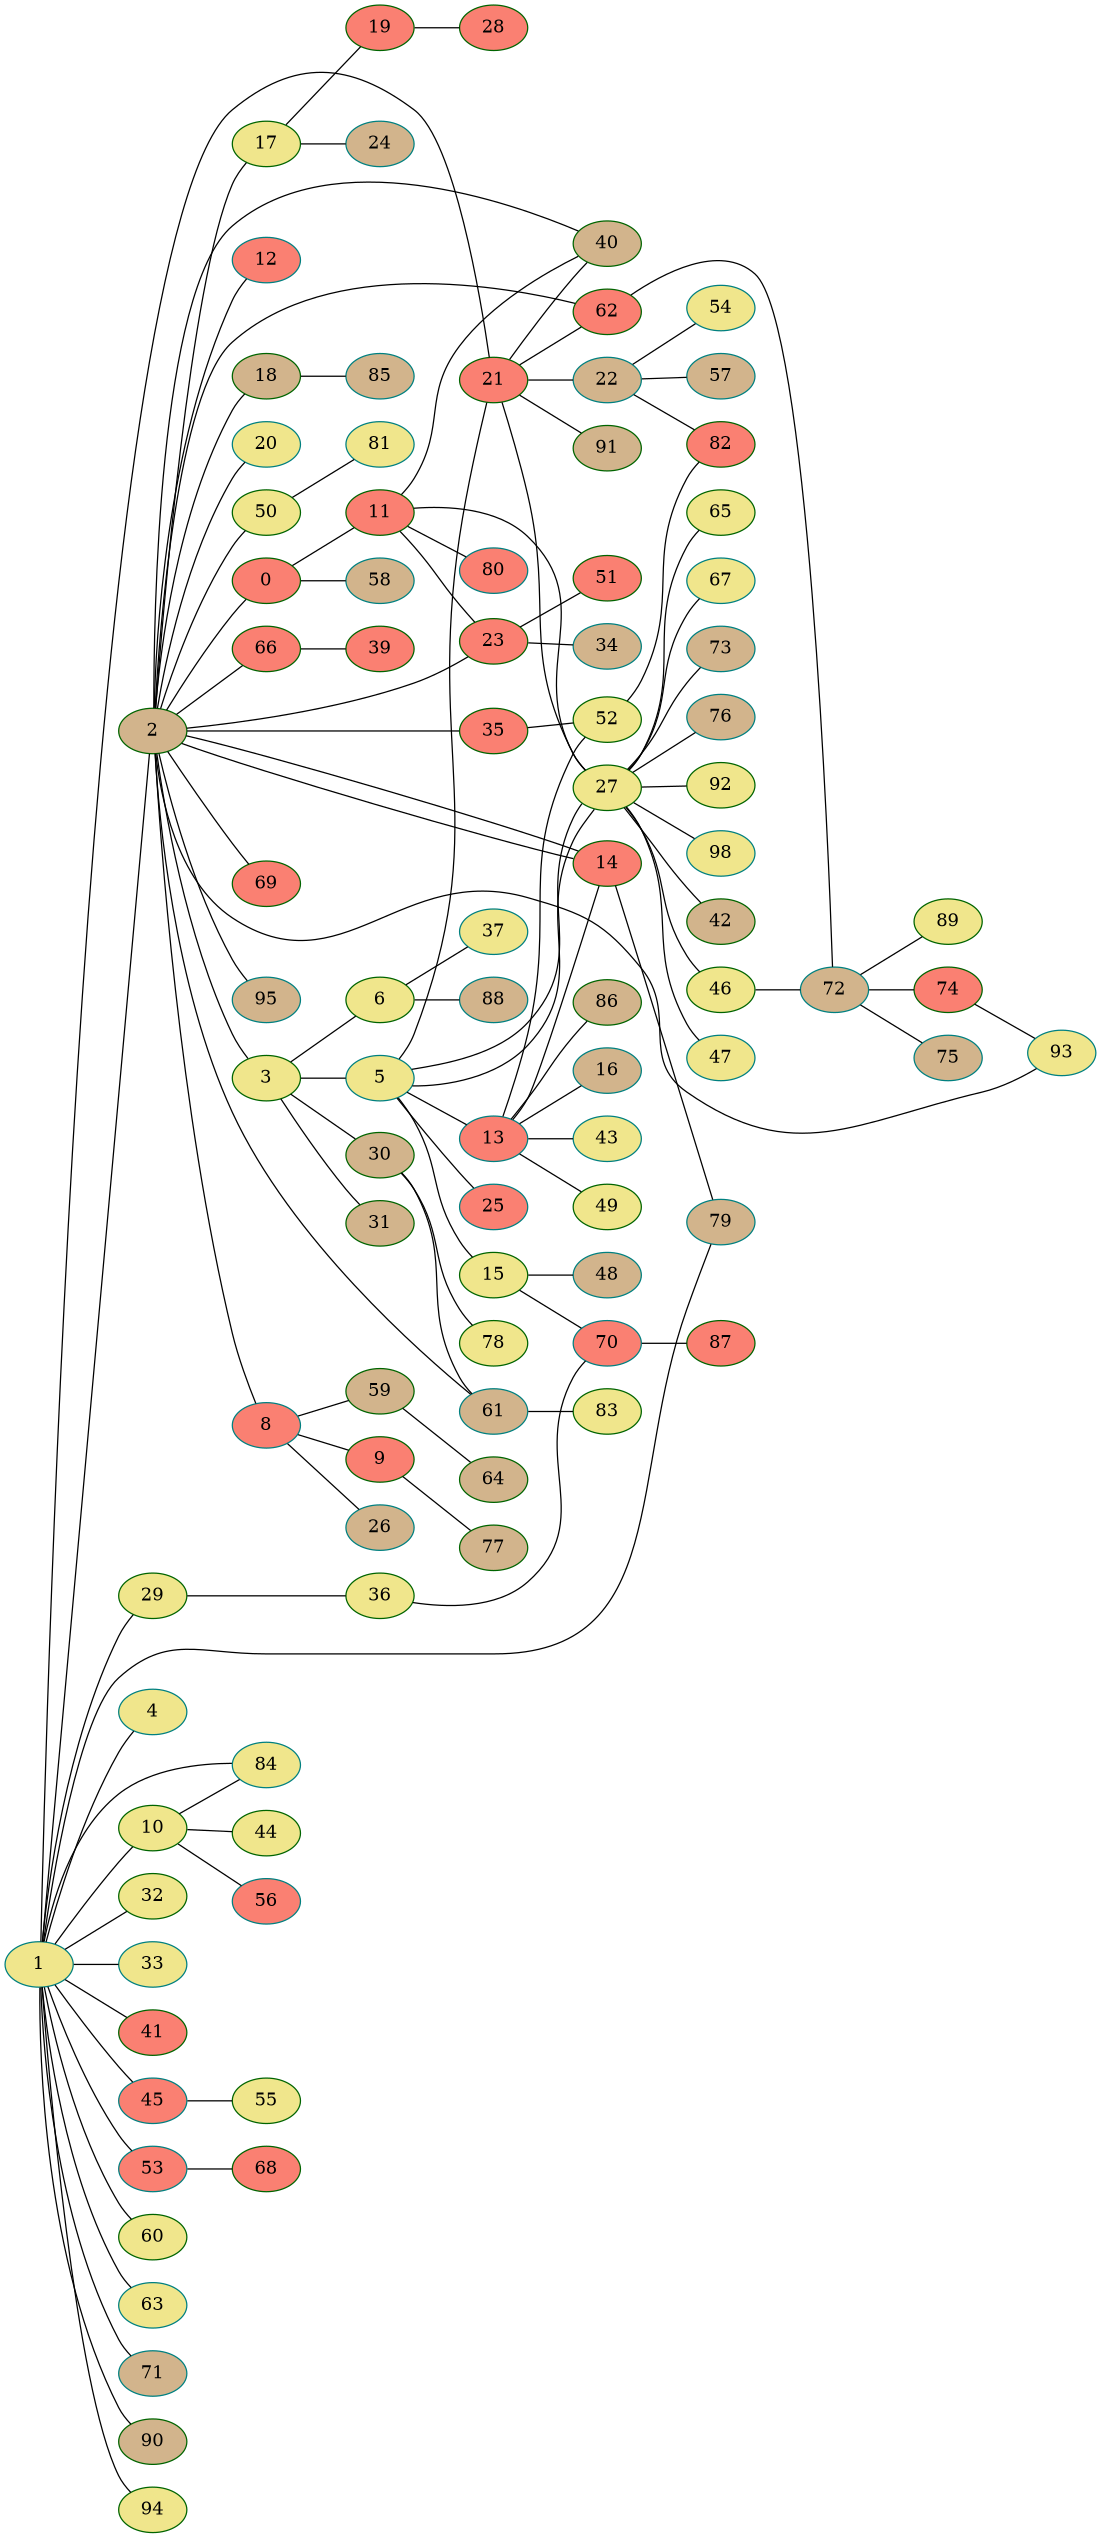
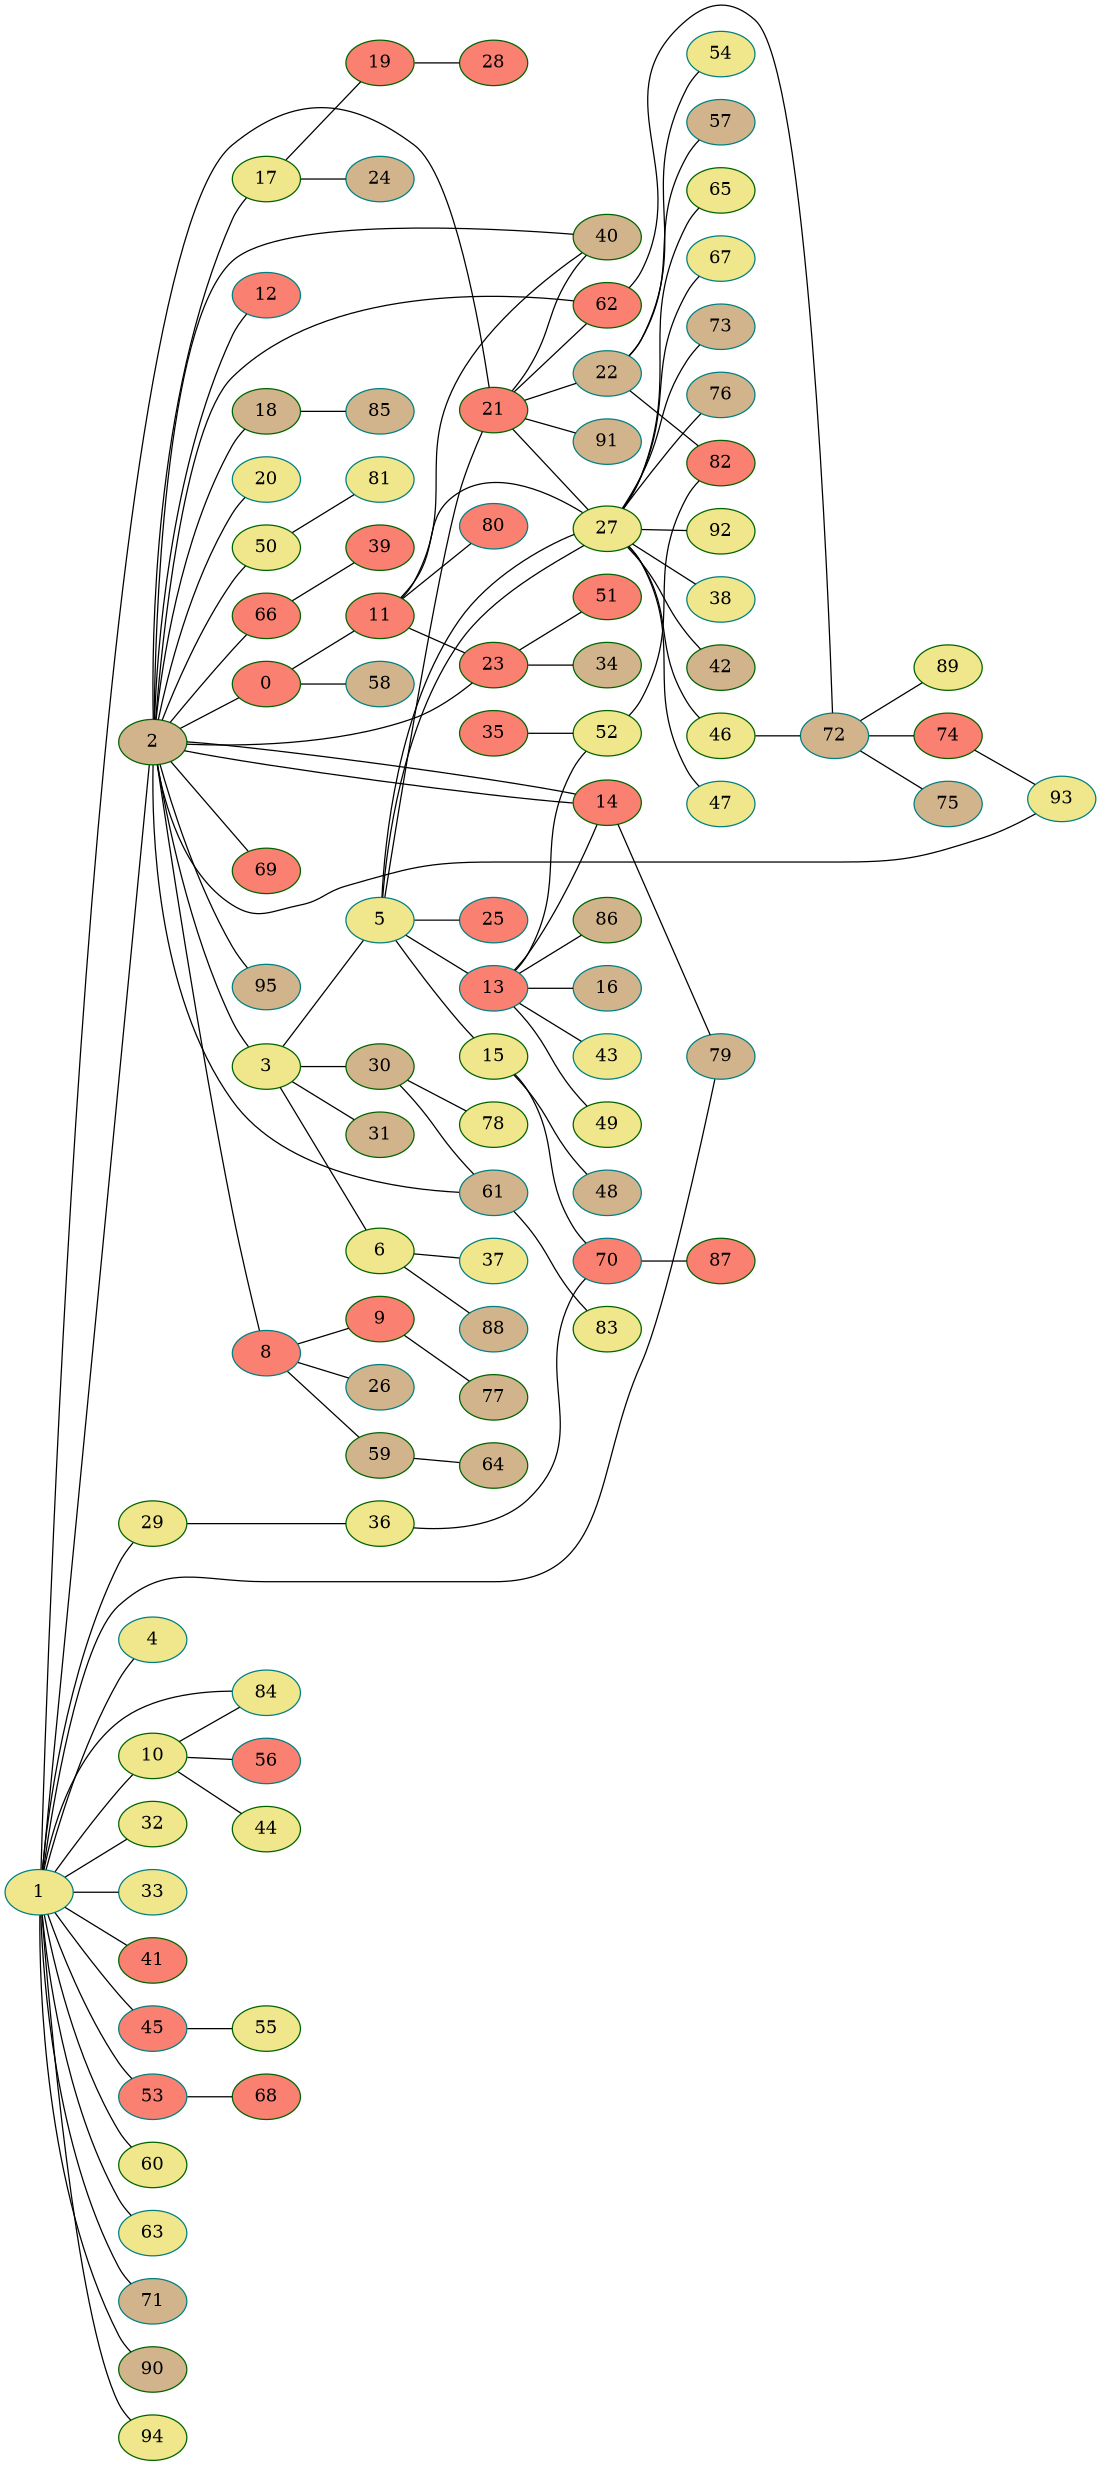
(607, 448) -> (607, 442)
(607, 646) -> (607, 665)
(323, 731) -> none
(721, 853) -> (721, 599)
